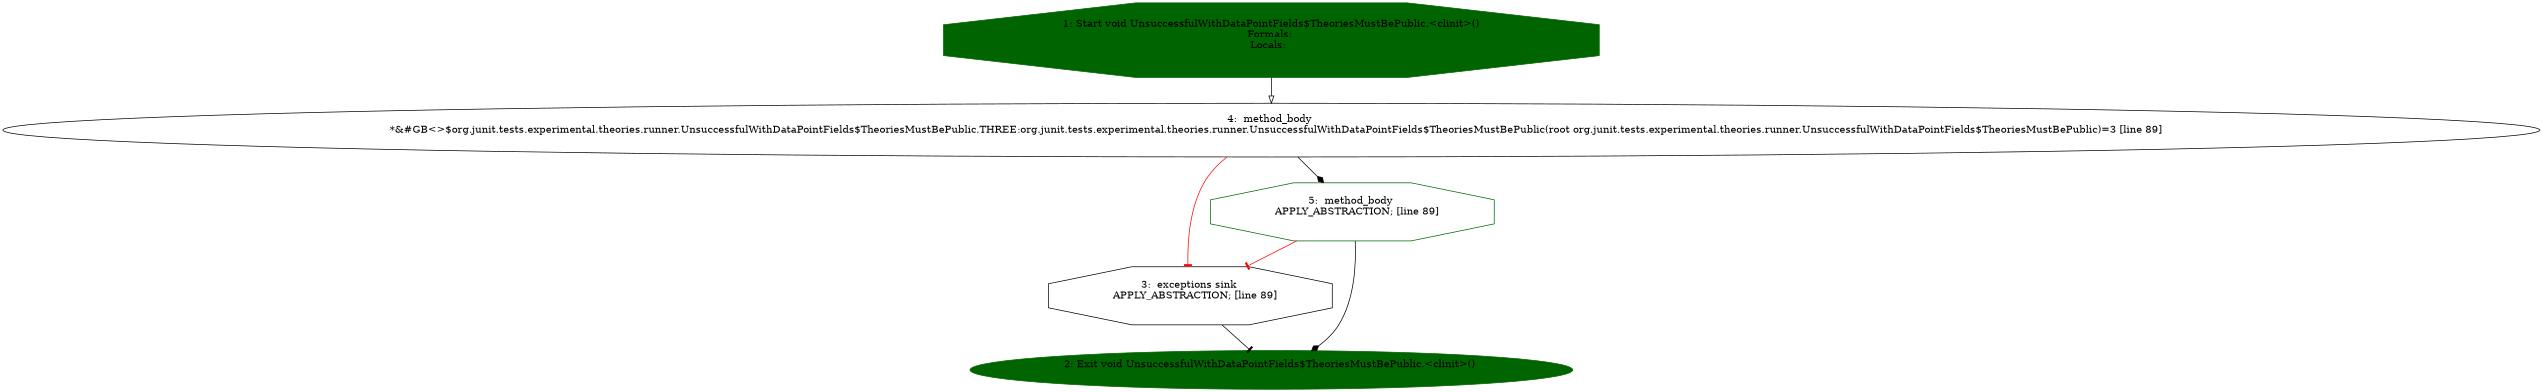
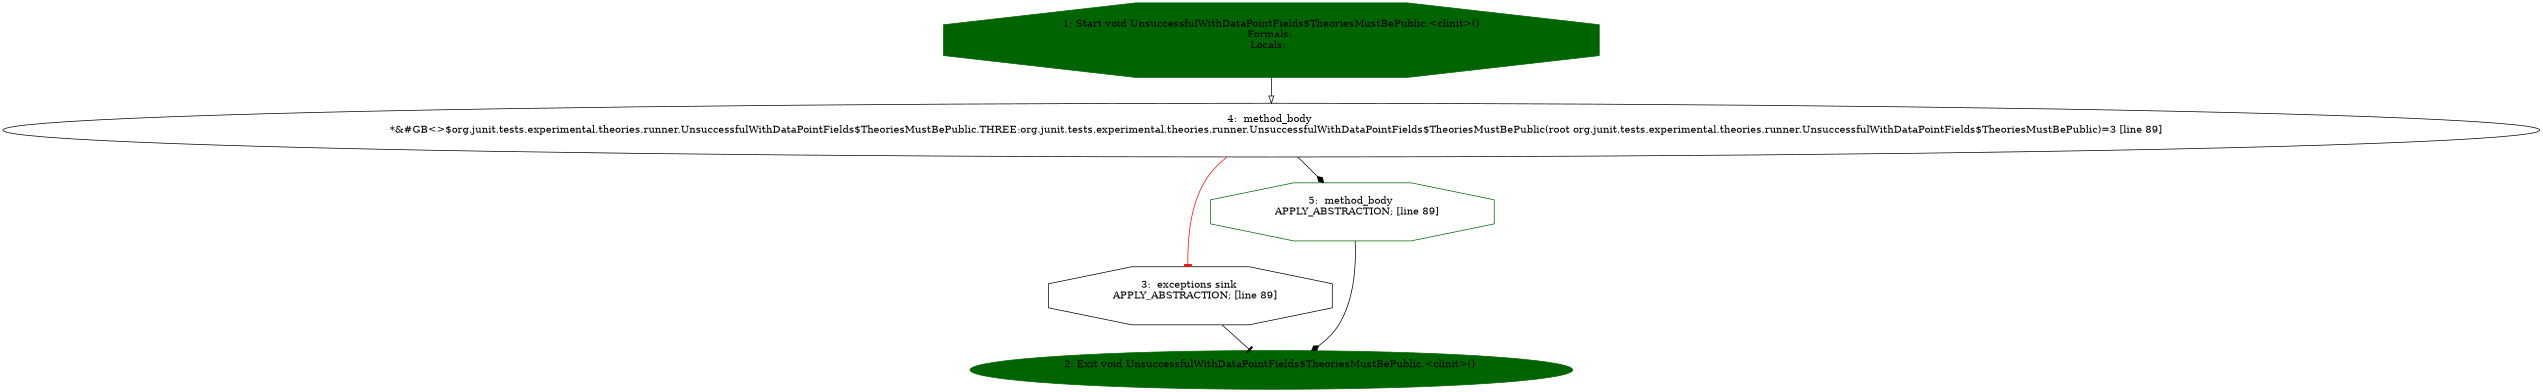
(1273, 253) -> none
